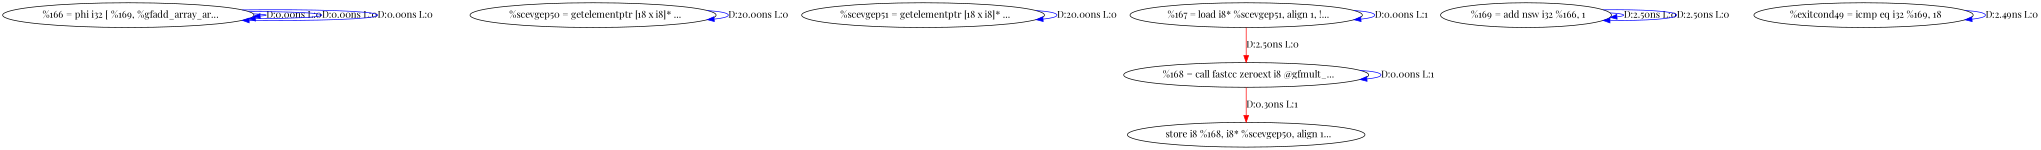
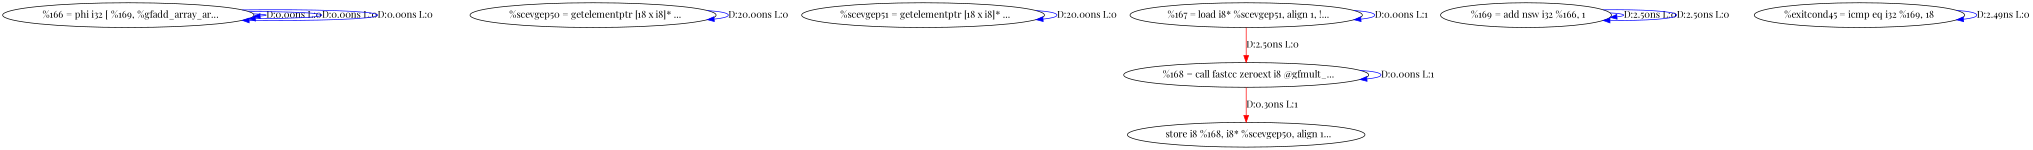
(1864, 15) -> (1859, 15)
